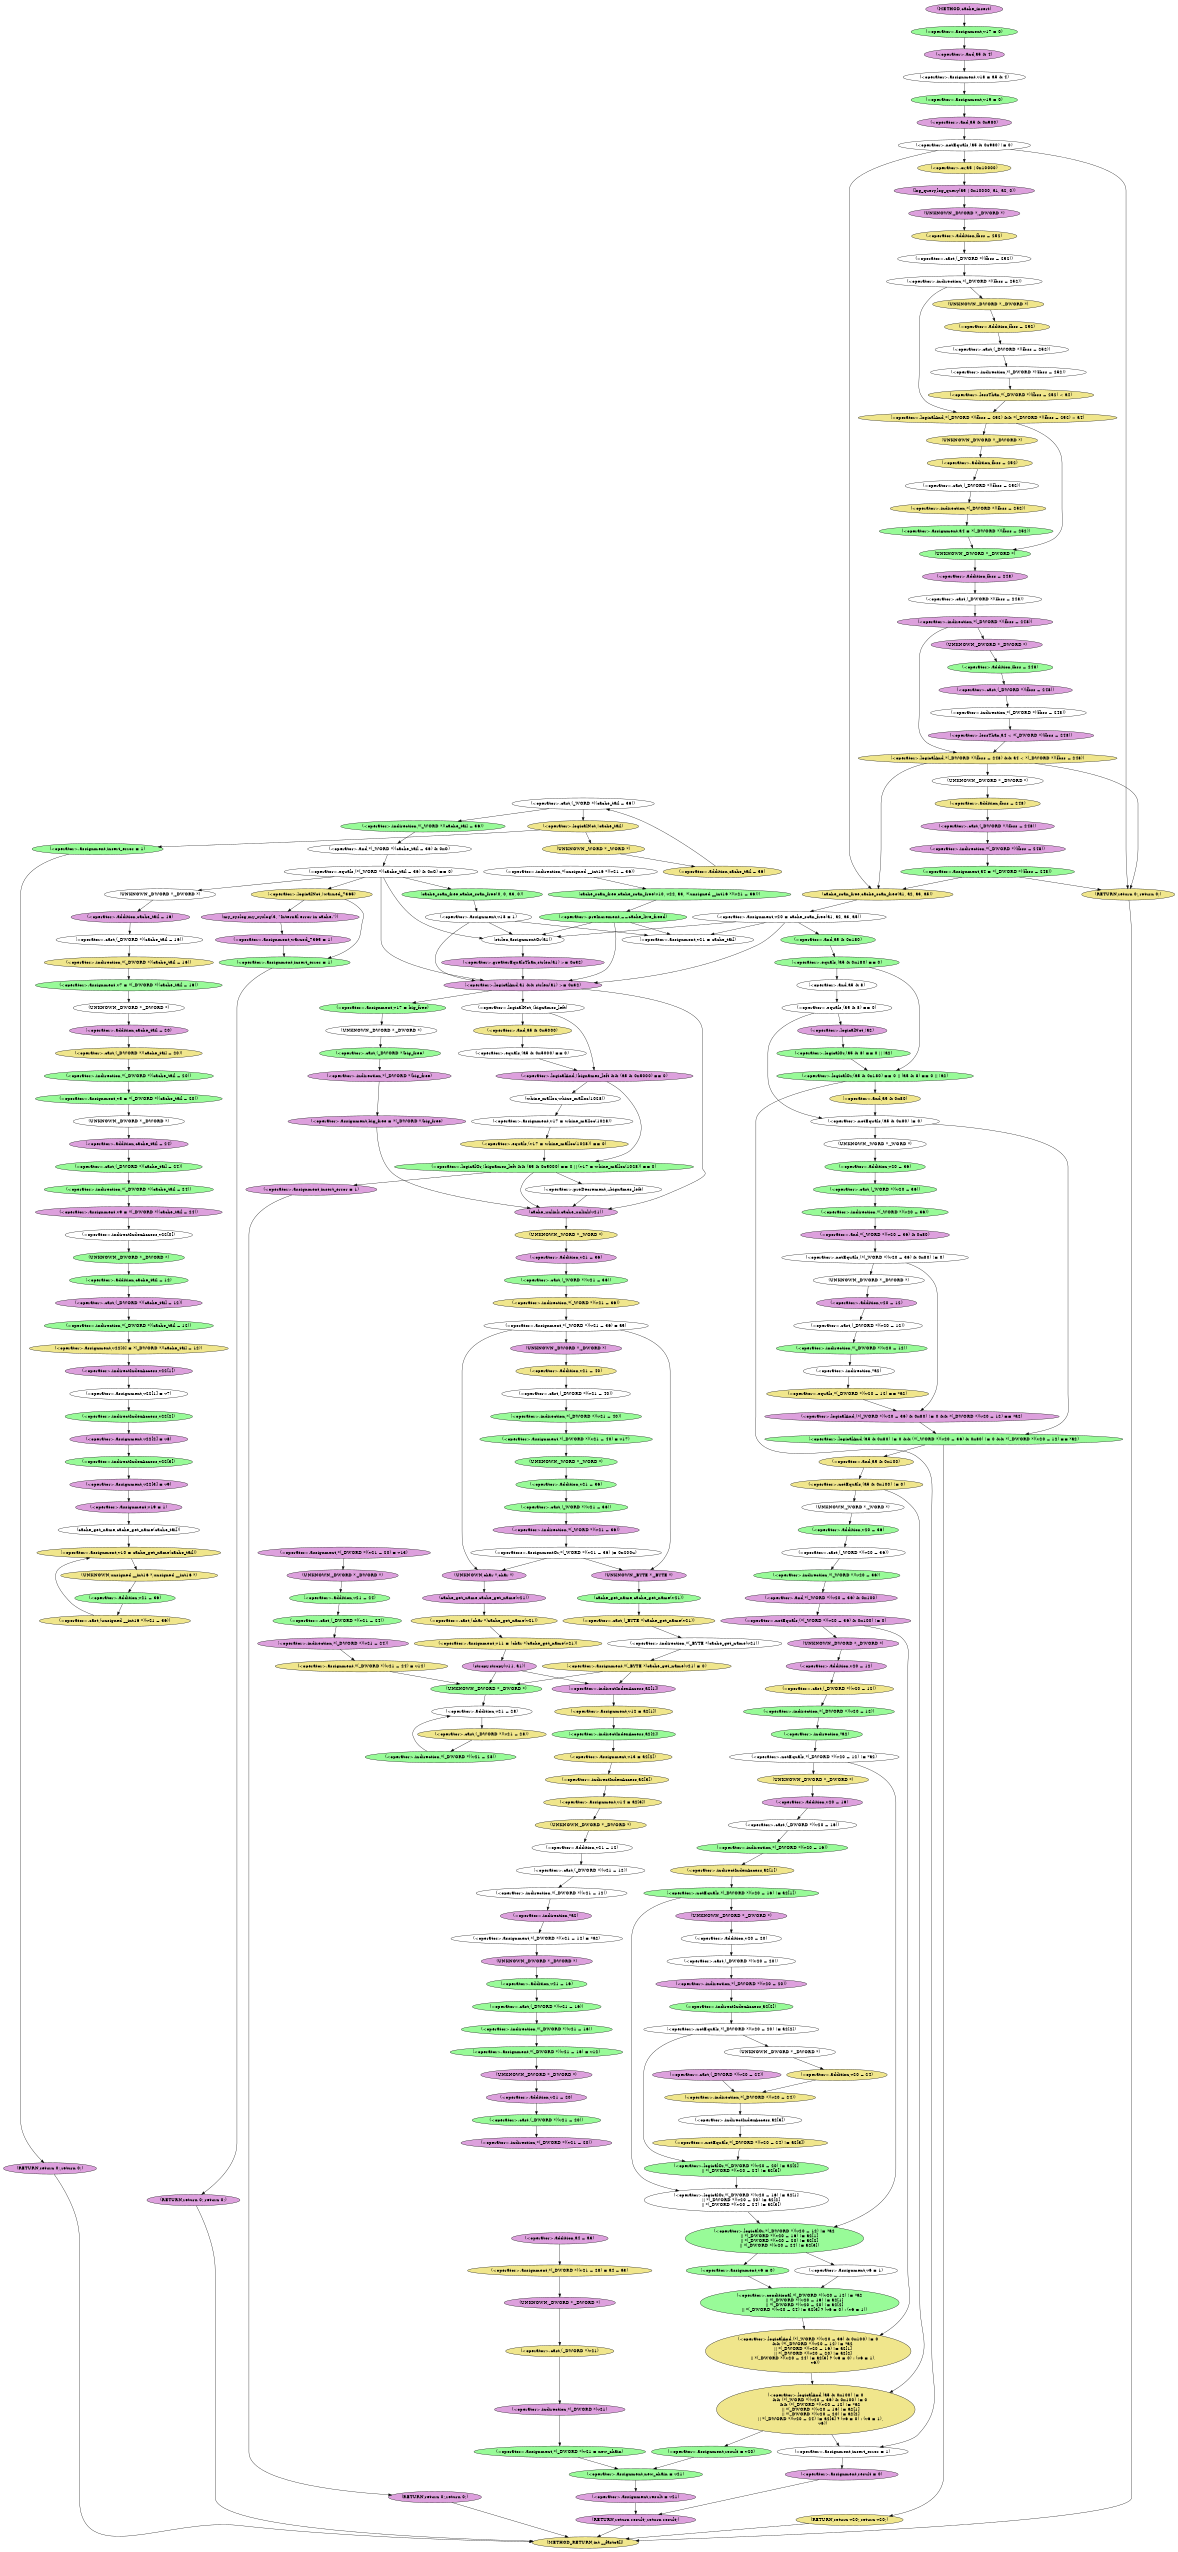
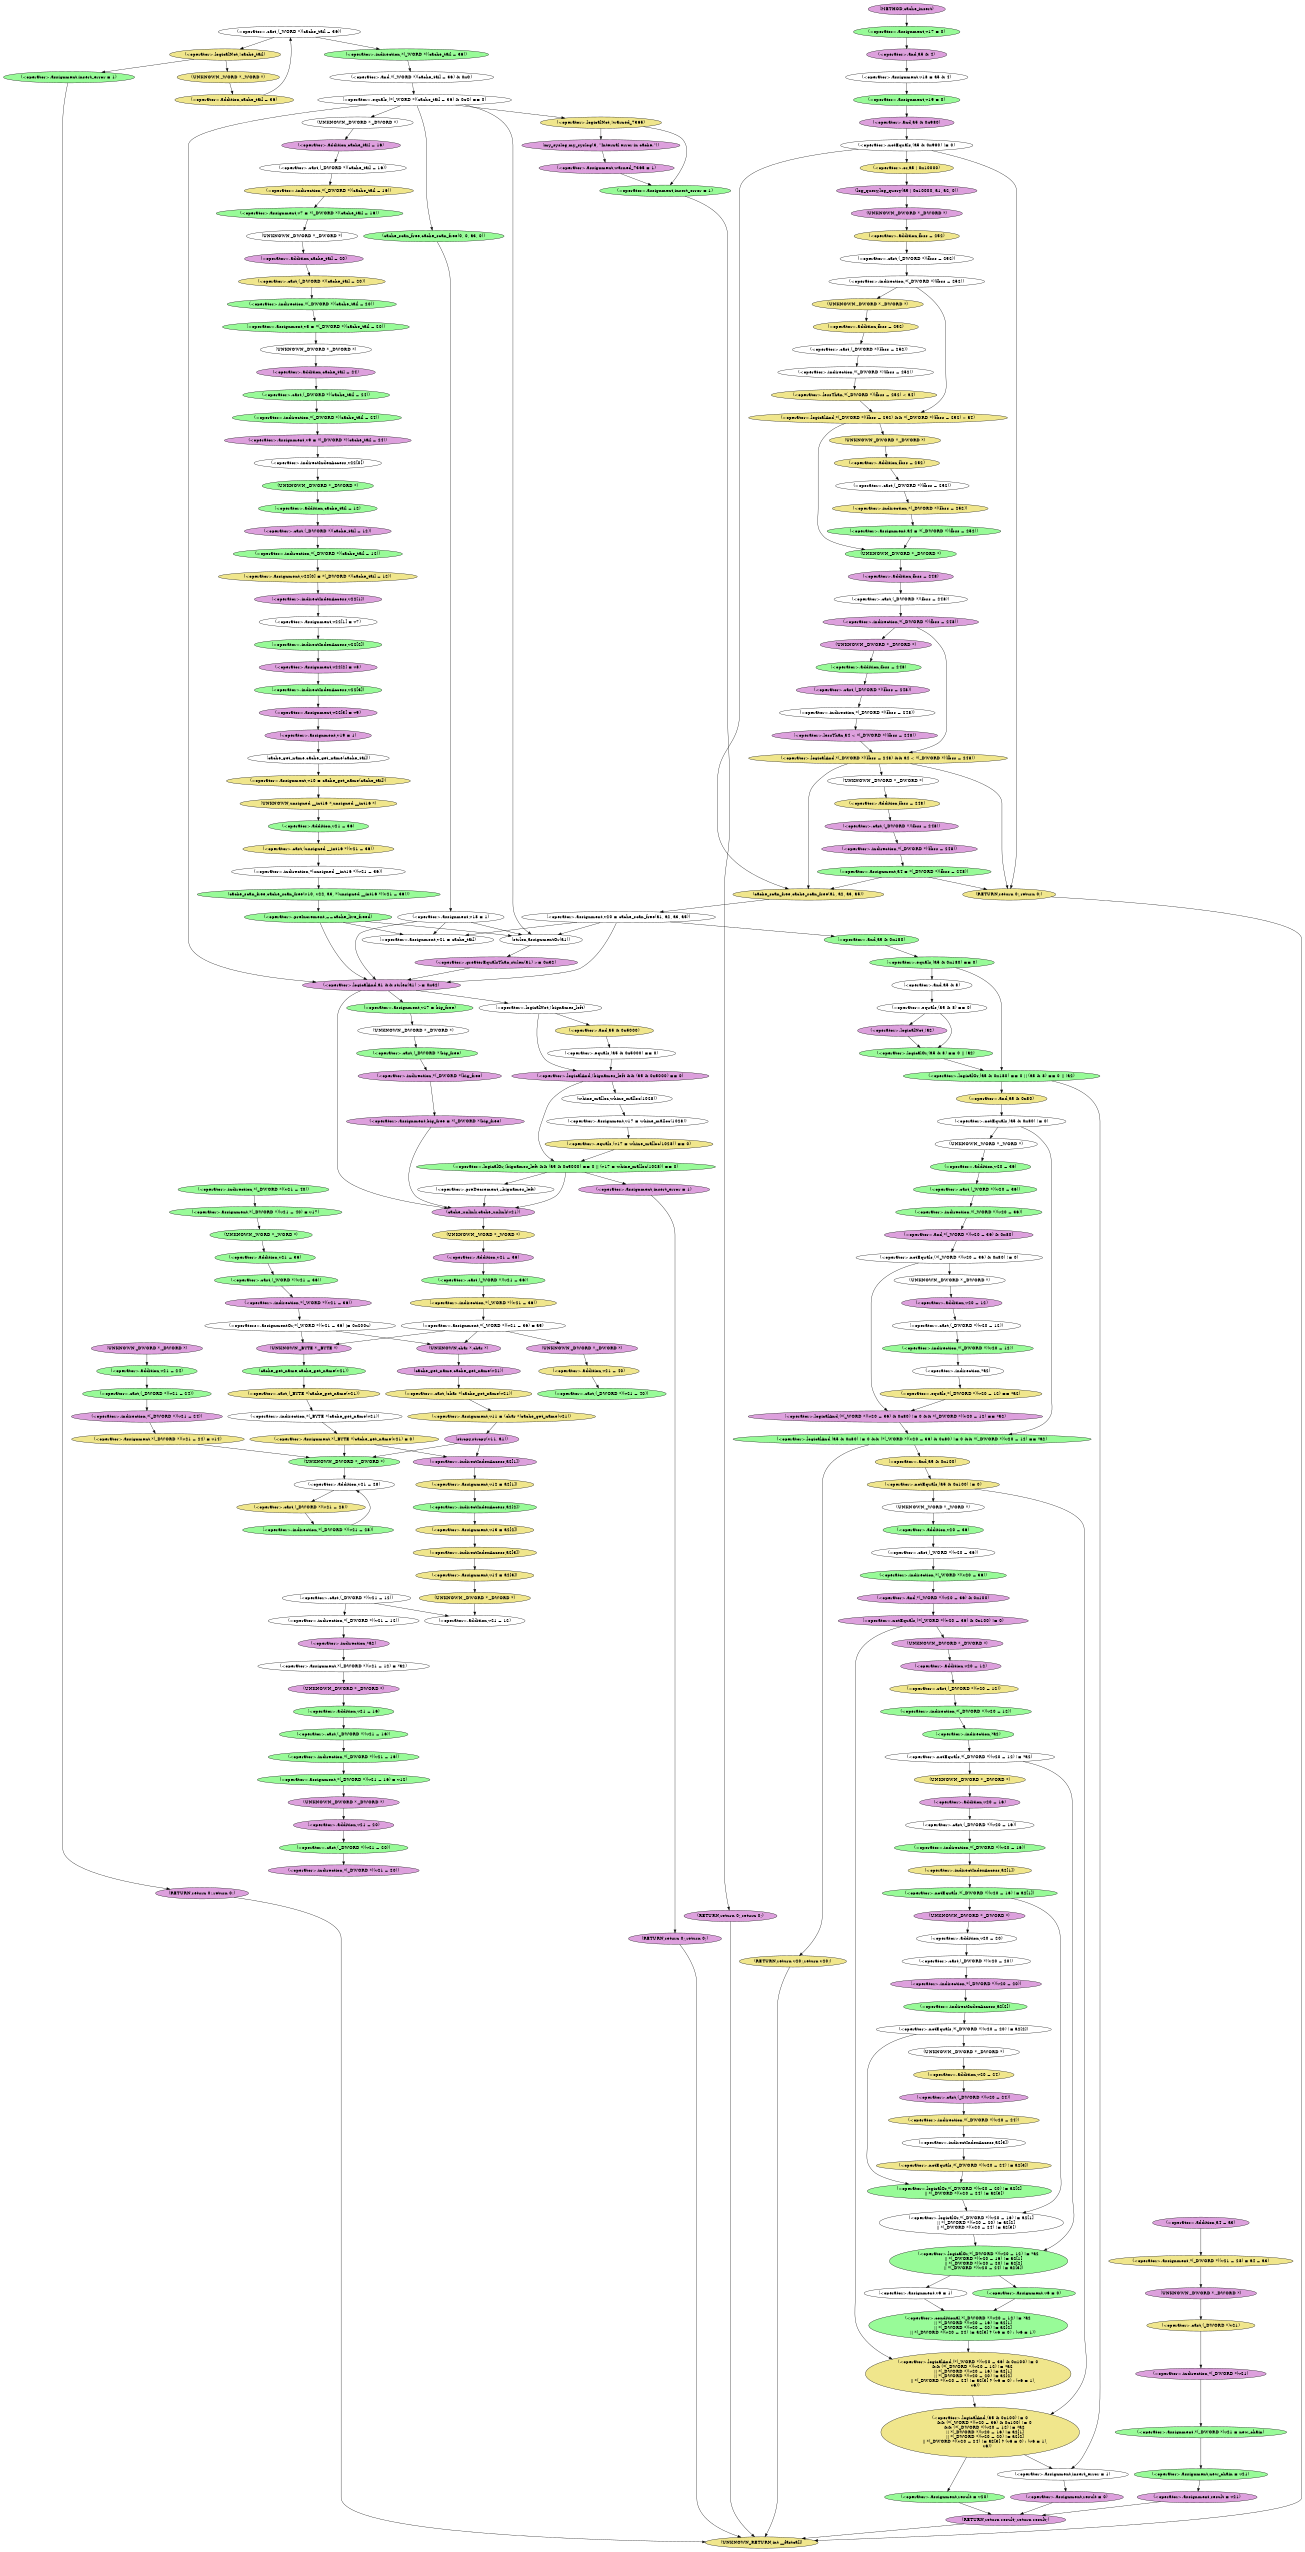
(768, 1068) -> (951, 1030)
(566, 1394) -> (602, 1394)
(566, 1404) -> none
(344, 1553) -> none
(58, 1586) -> (318, 859)
(581, 1858) -> (410, 1609)
(791, 2086) -> (964, 2085)
(675, 2463) -> (974, 2508)
(585, 2543) -> (762, 2543)
